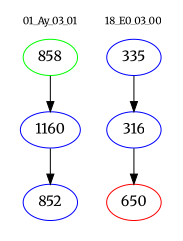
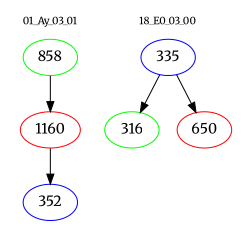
(50, 130) -> (50, 130)
(134, 130) -> (132, 130)
(134, 161) -> (184, 89)
(50, 202) -> (50, 202)
